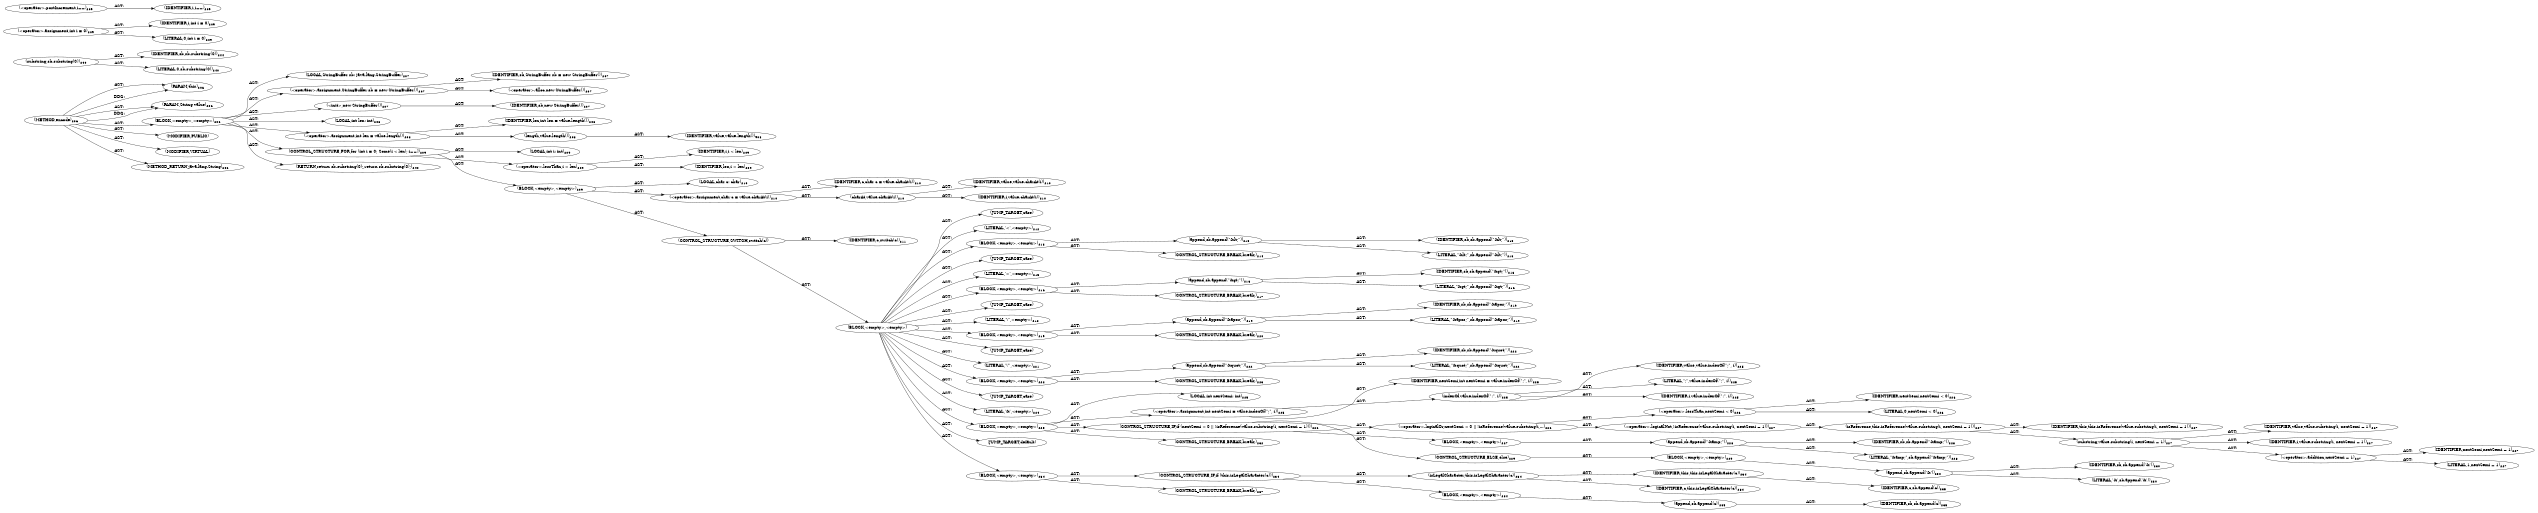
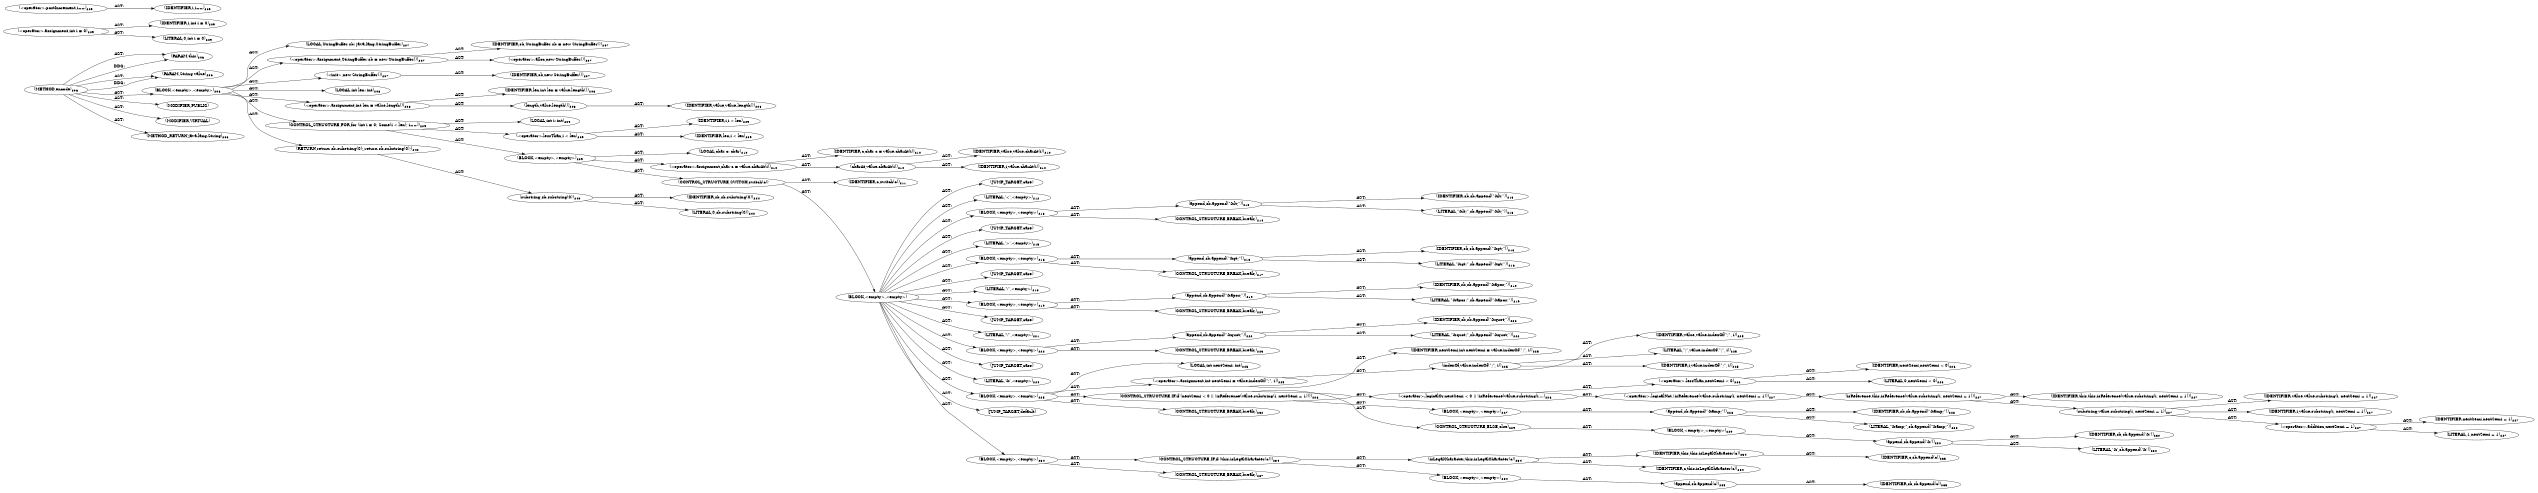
(758, 136) -> (758, 106)
none -> (453, 173)
